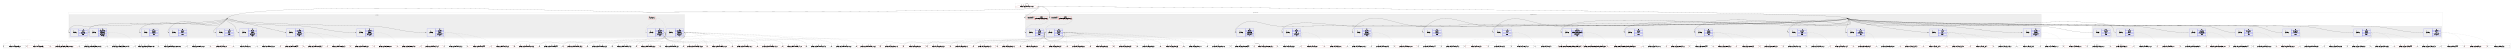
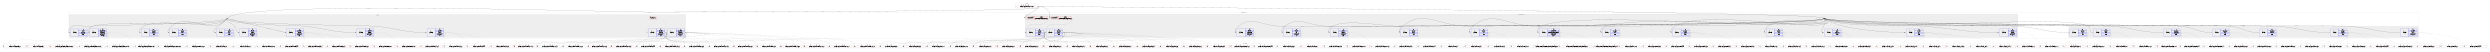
(1336, 47) -> none
